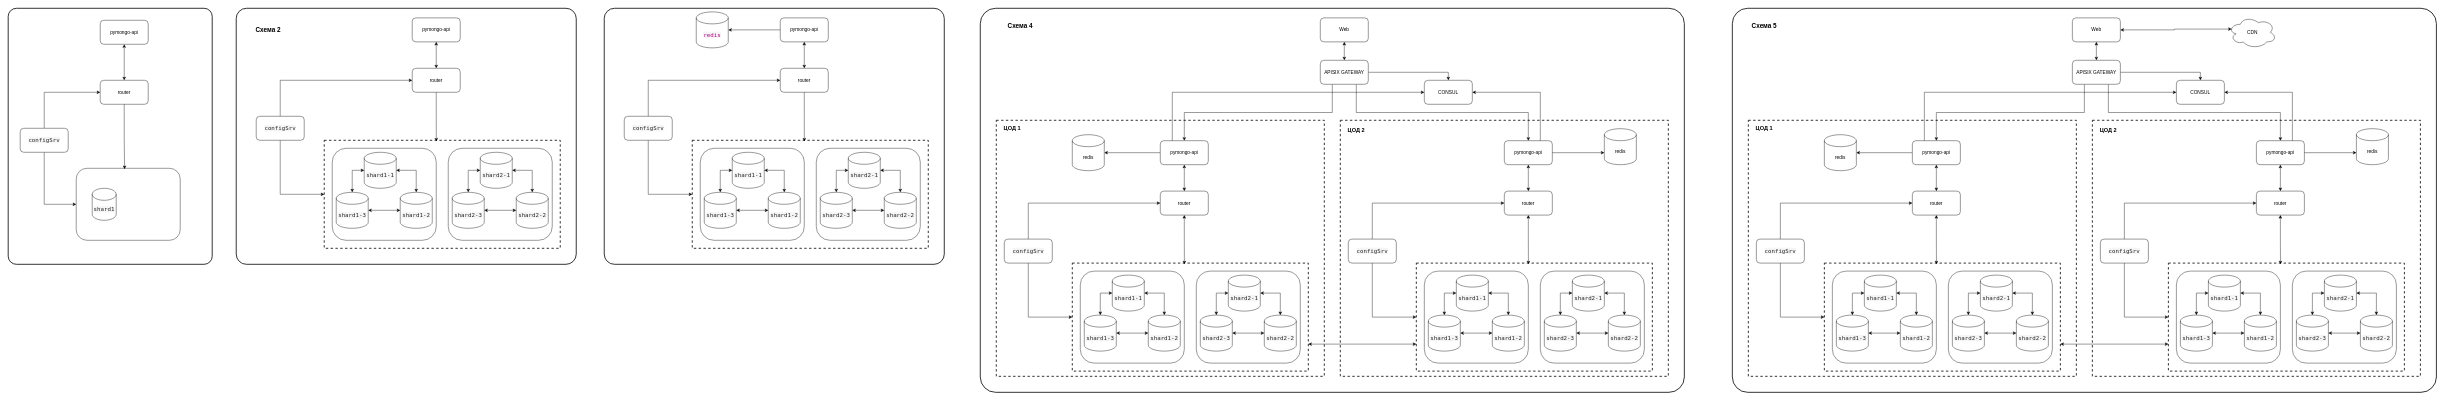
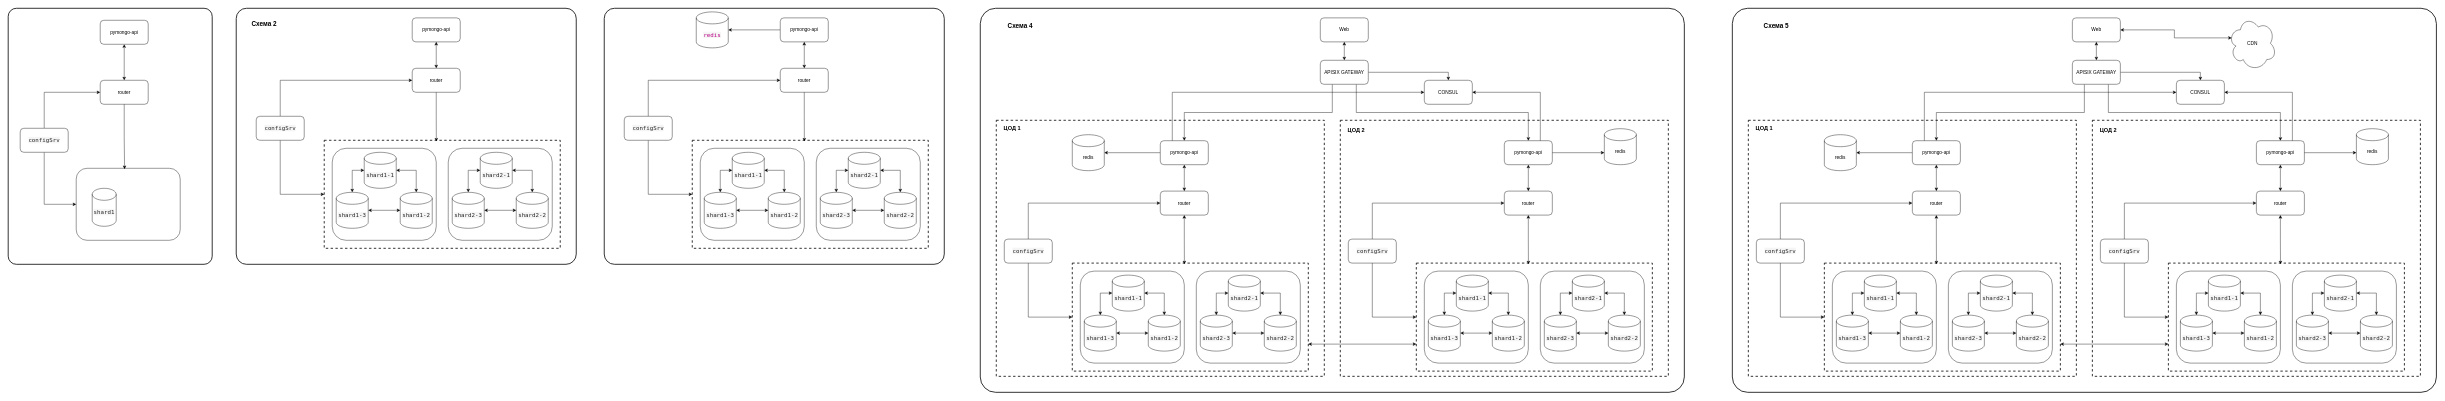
(1764, 26) -> (1776, 26)
(268, 30) -> (264, 24)
(2252, 32) -> (2252, 43)
(104, 204) -> (104, 207)
